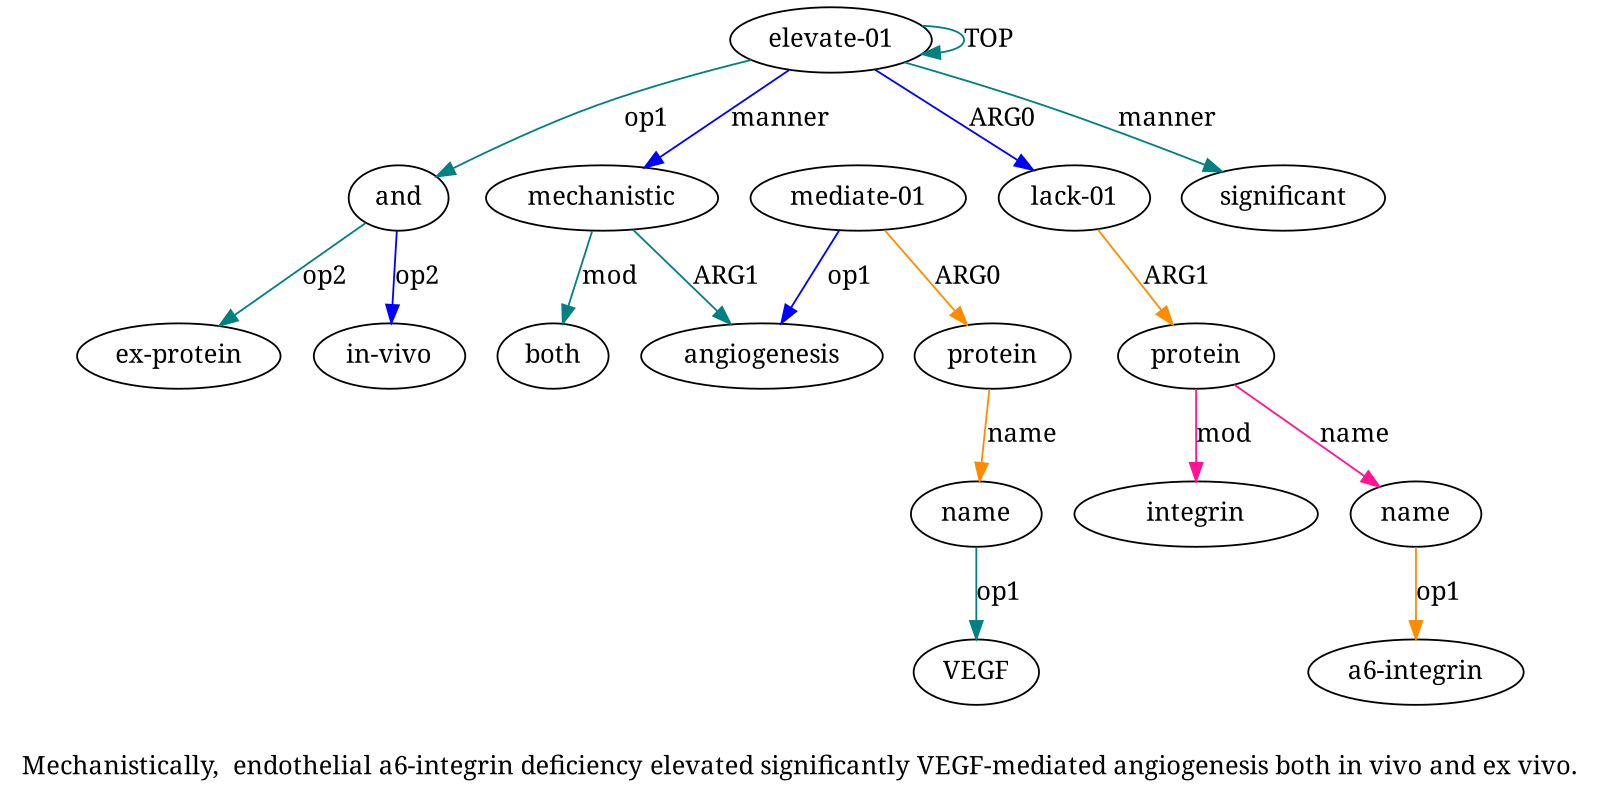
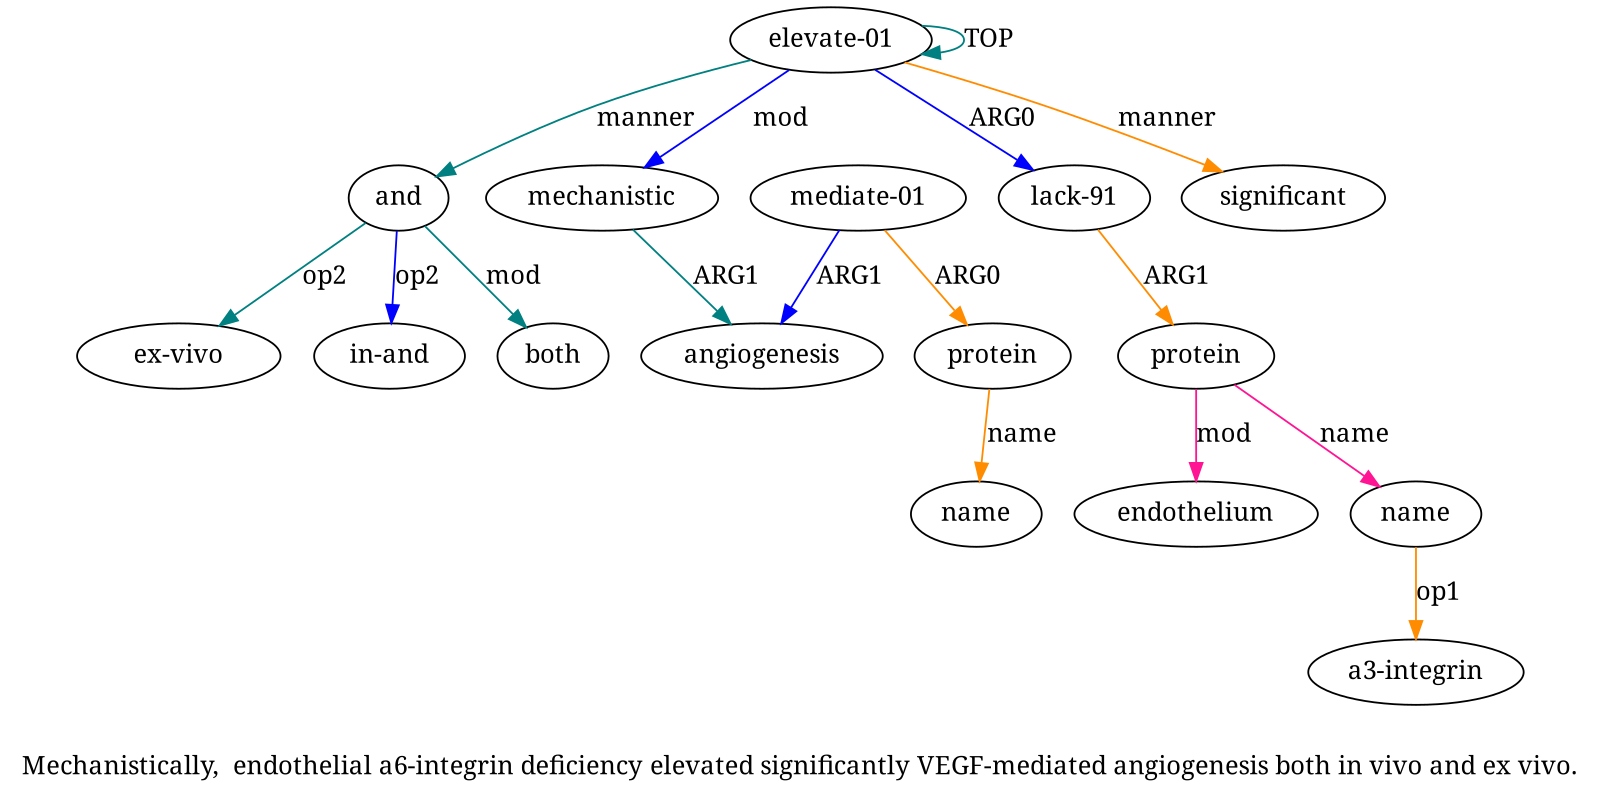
(1056, 110) -> (1056, 110)
(647, 119) -> (647, 119)
(781, 119) -> (781, 119)
(1074, 198) -> (1074, 198)
(580, 269) -> (469, 270)
(850, 277) -> (850, 277)
(179, 356) -> (179, 356)
(390, 356) -> (390, 356)
(1196, 514) -> (1196, 514)
(976, 672) -> none
(1416, 672) -> (1416, 672)
